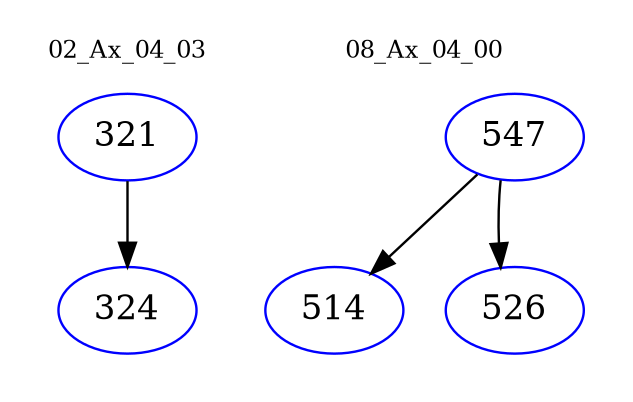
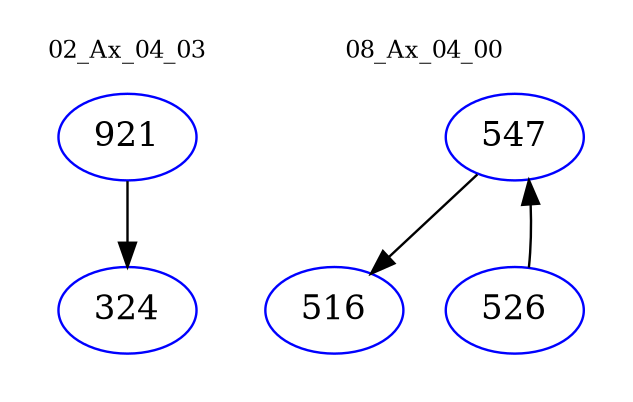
(127, 137) -> (127, 137)
(499, 212) -> (531, 236)
(334, 310) -> (334, 310)
